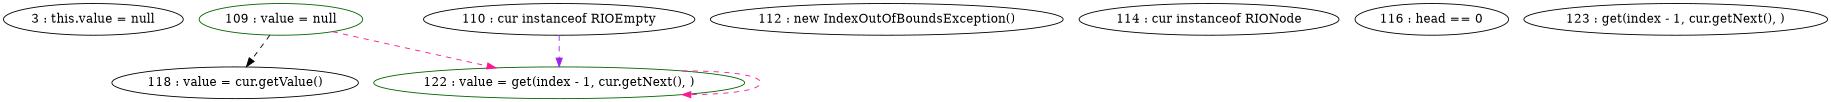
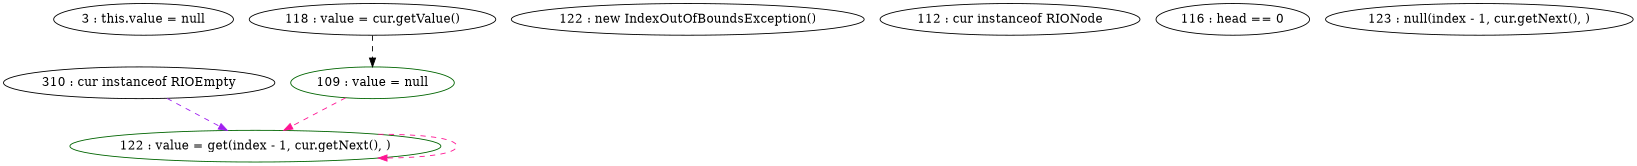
(559, 19) -> (139, 83)
(887, 19) -> (688, 19)
(1209, 19) -> (1010, 19)
(1676, 19) -> (1479, 19)
(261, 47) -> (373, 47)
